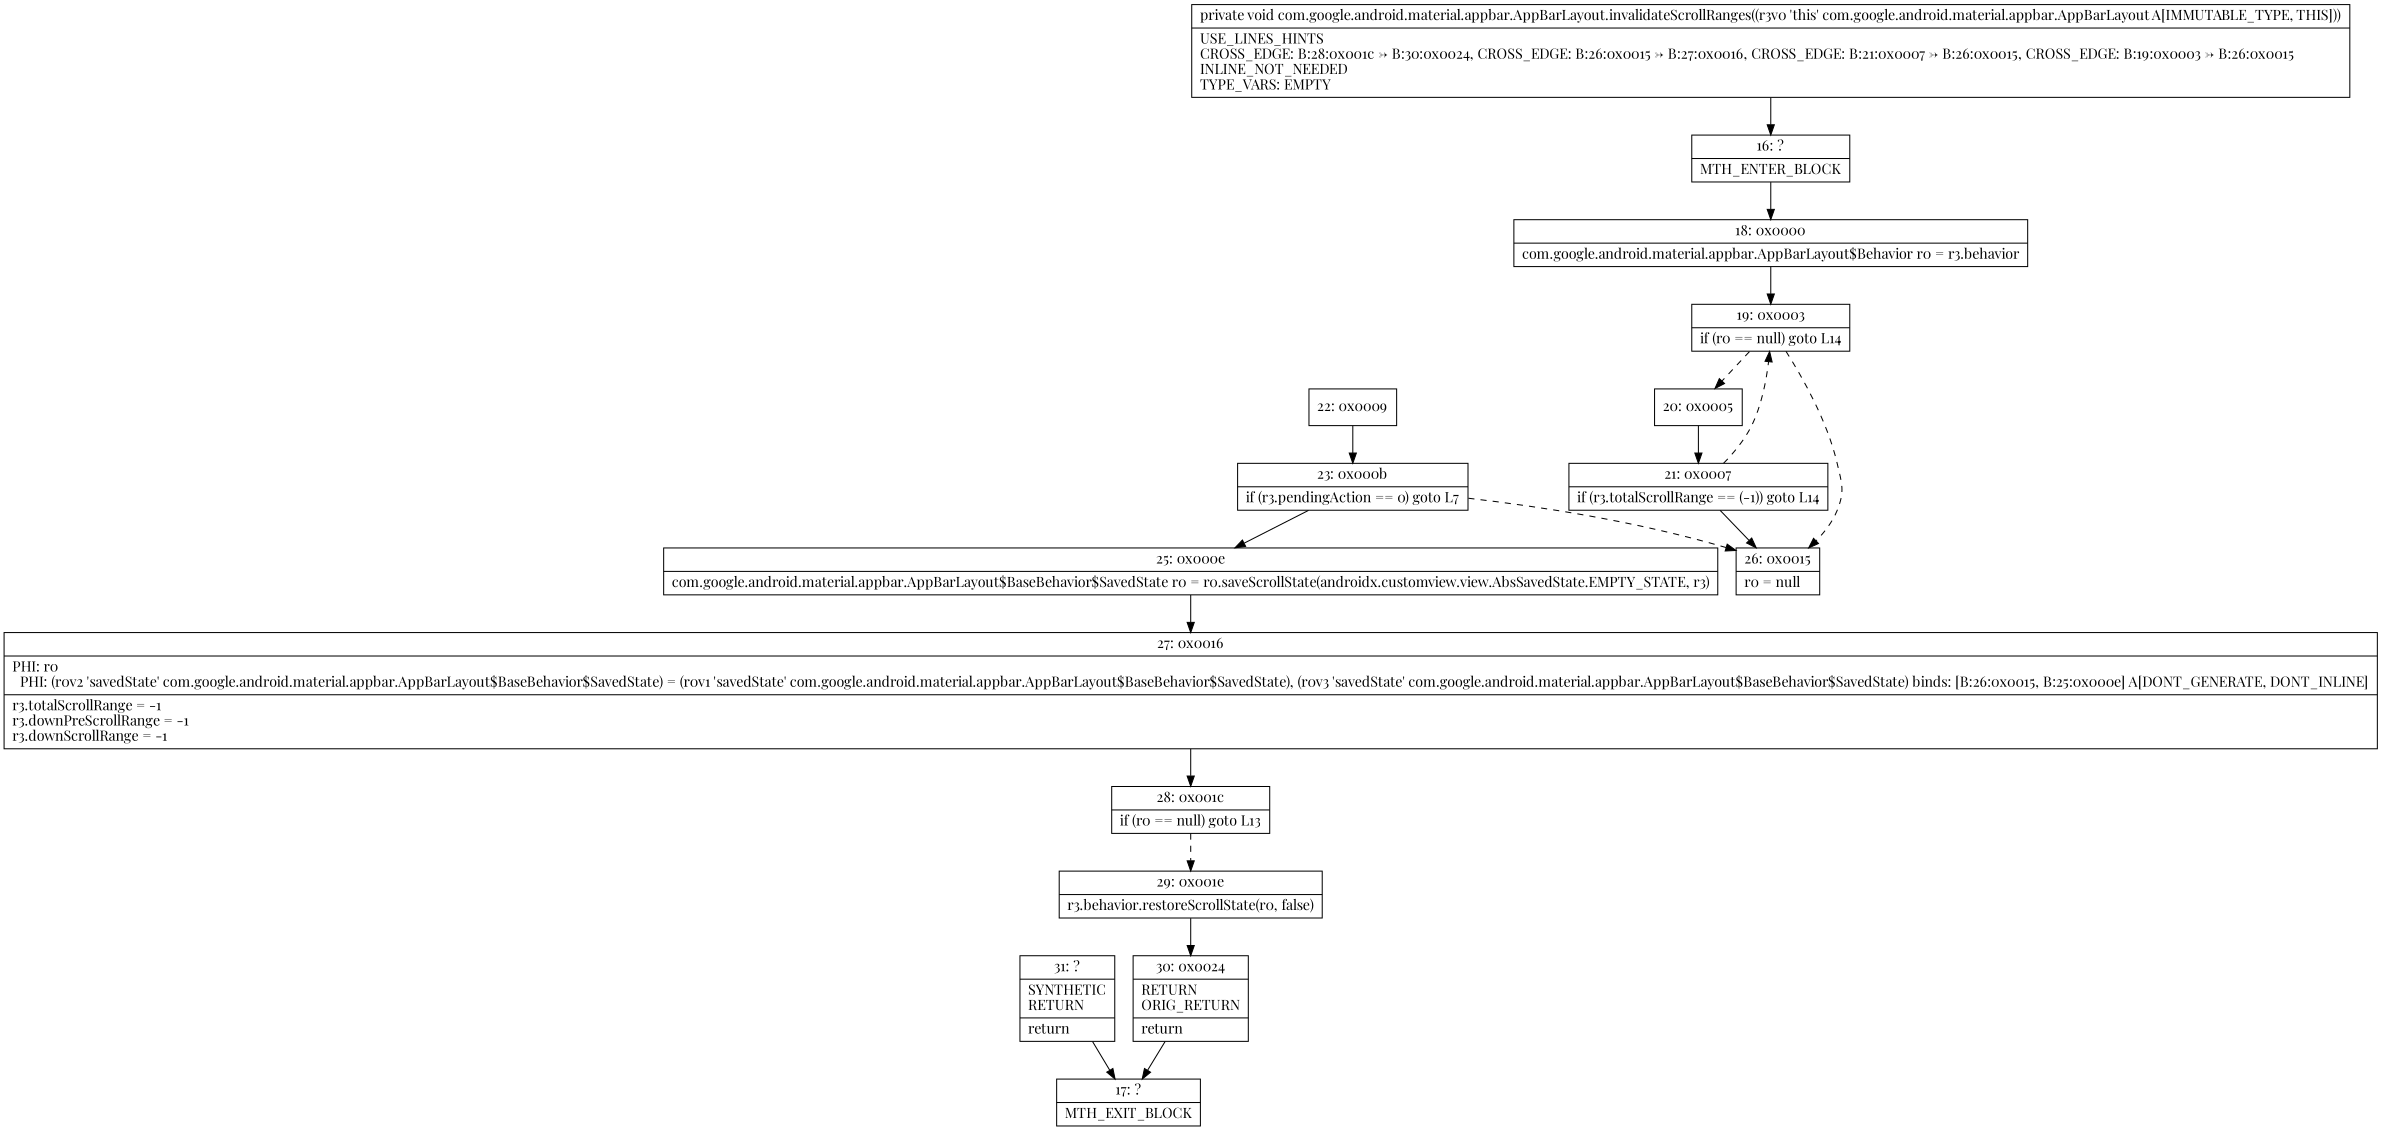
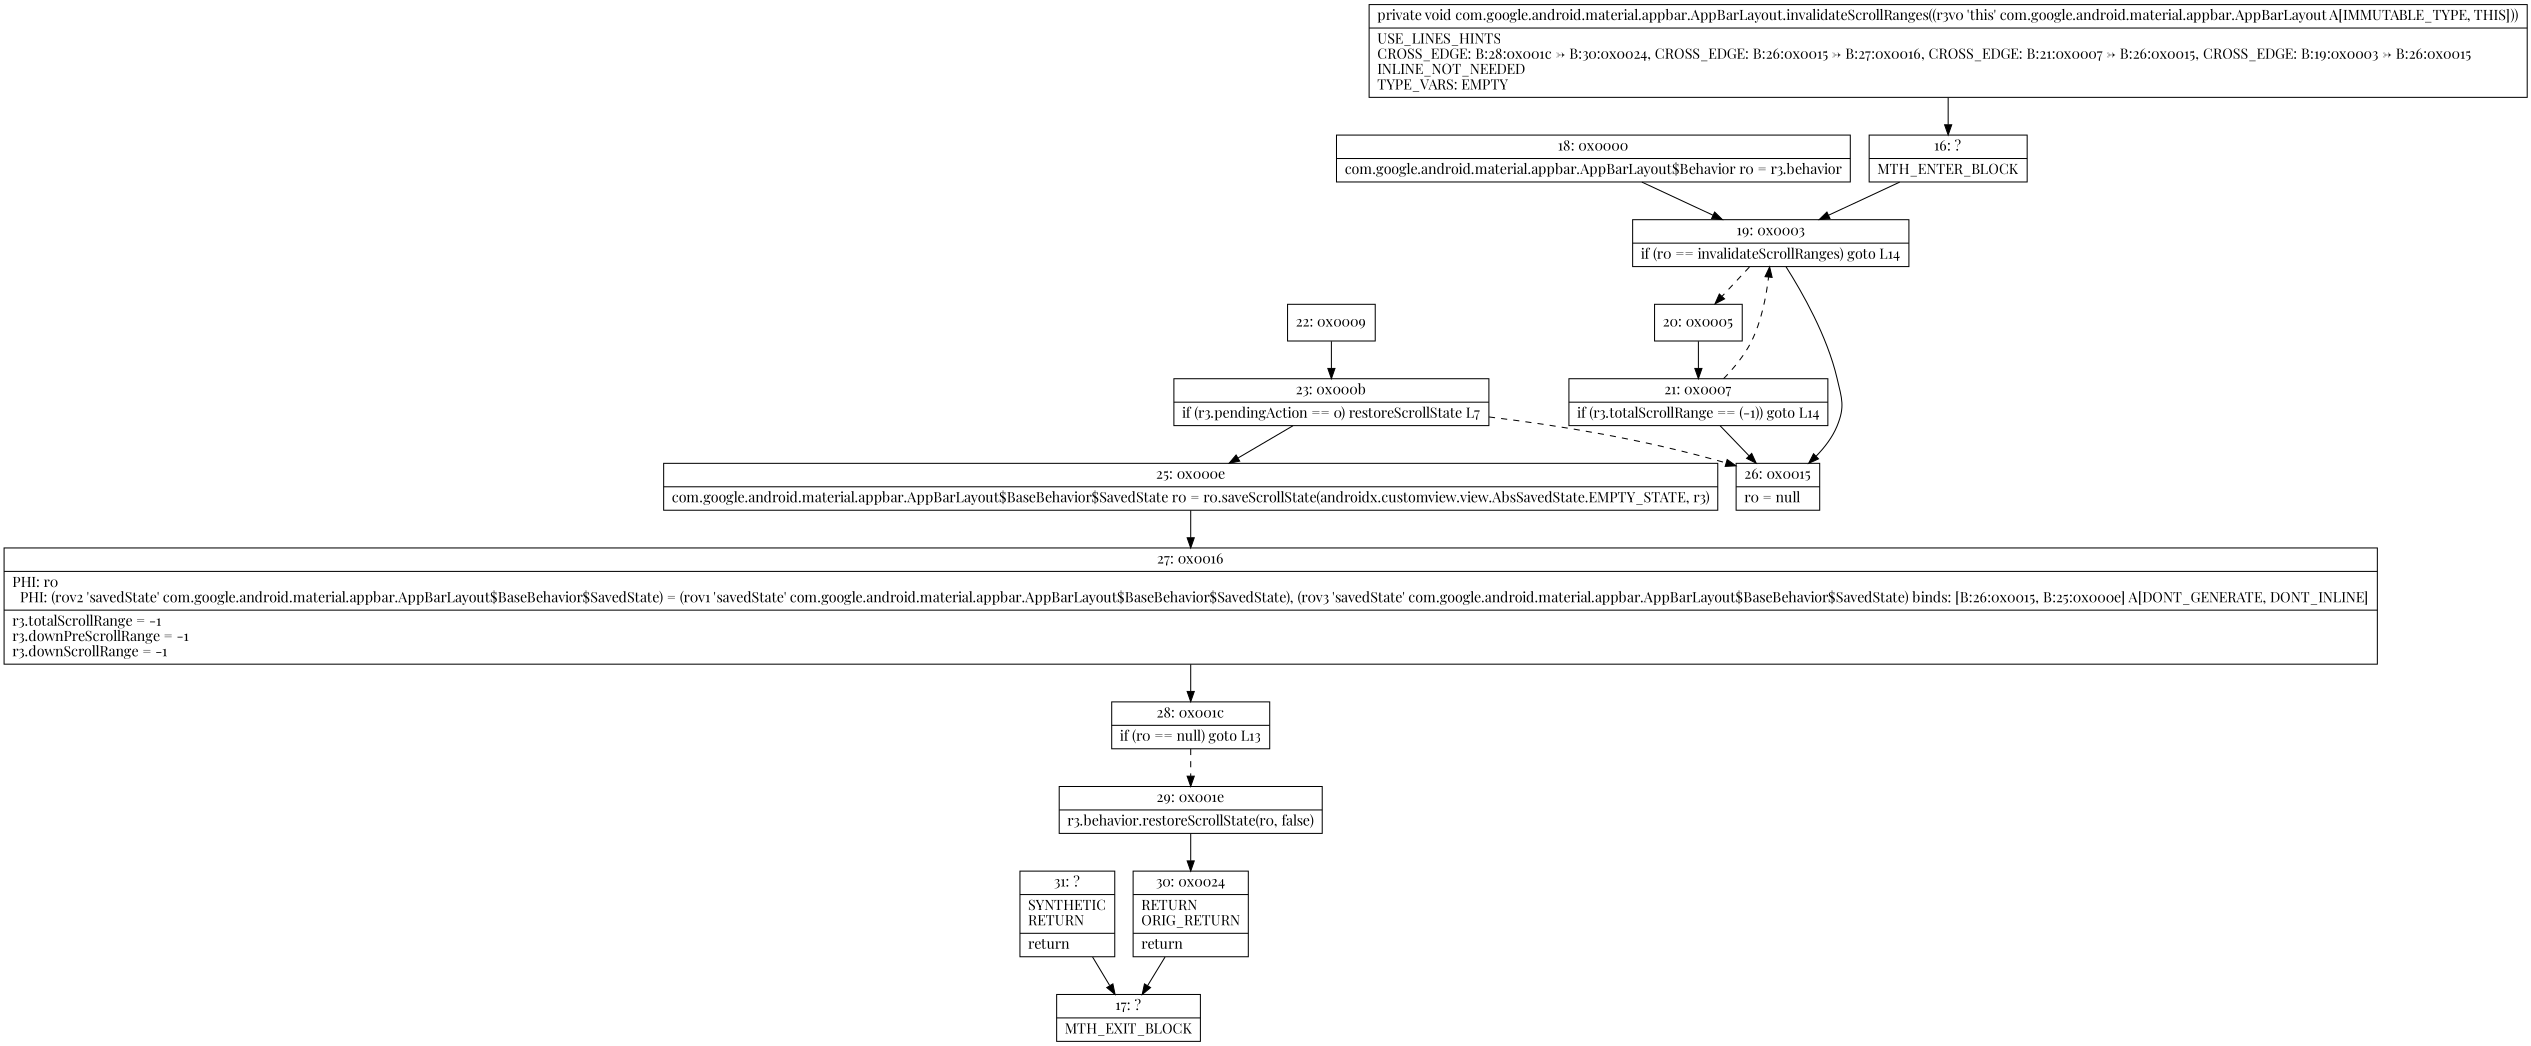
(1771, 196) -> (1864, 199)
(1771, 339) -> (1771, 254)
(1832, 445) -> (1832, 360)
(1353, 498) -> (1331, 413)
